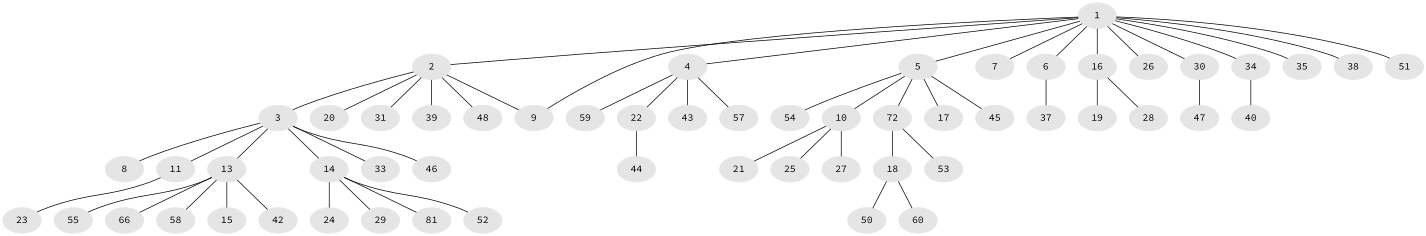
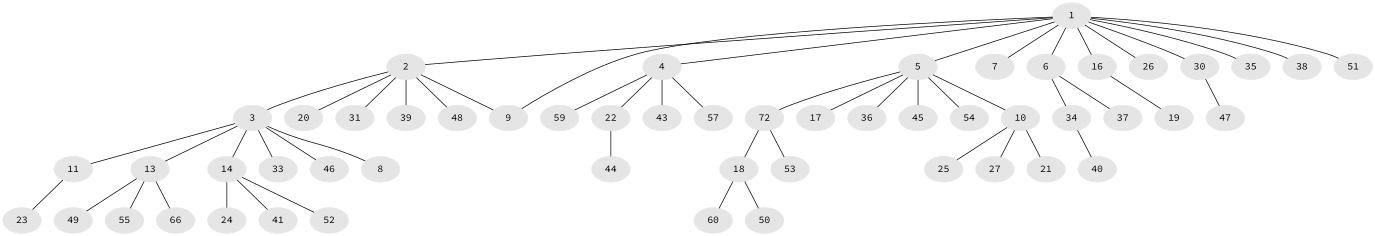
(1176, 38) -> (1059, 92)
none -> (867, 118)
(1148, 118) -> none
(176, 220) -> none
(227, 220) -> none
(278, 220) -> (73, 220)
(380, 220) -> none
(432, 220) -> (278, 220)
